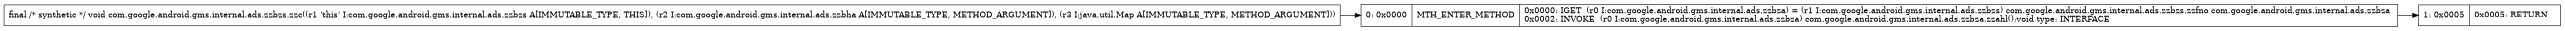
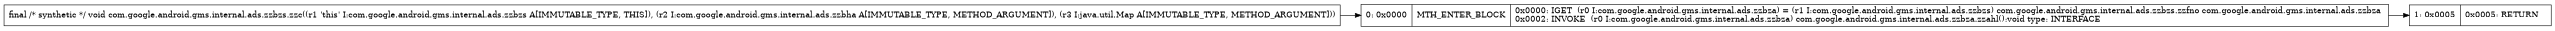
(1466, 15) -> (1461, 15)
